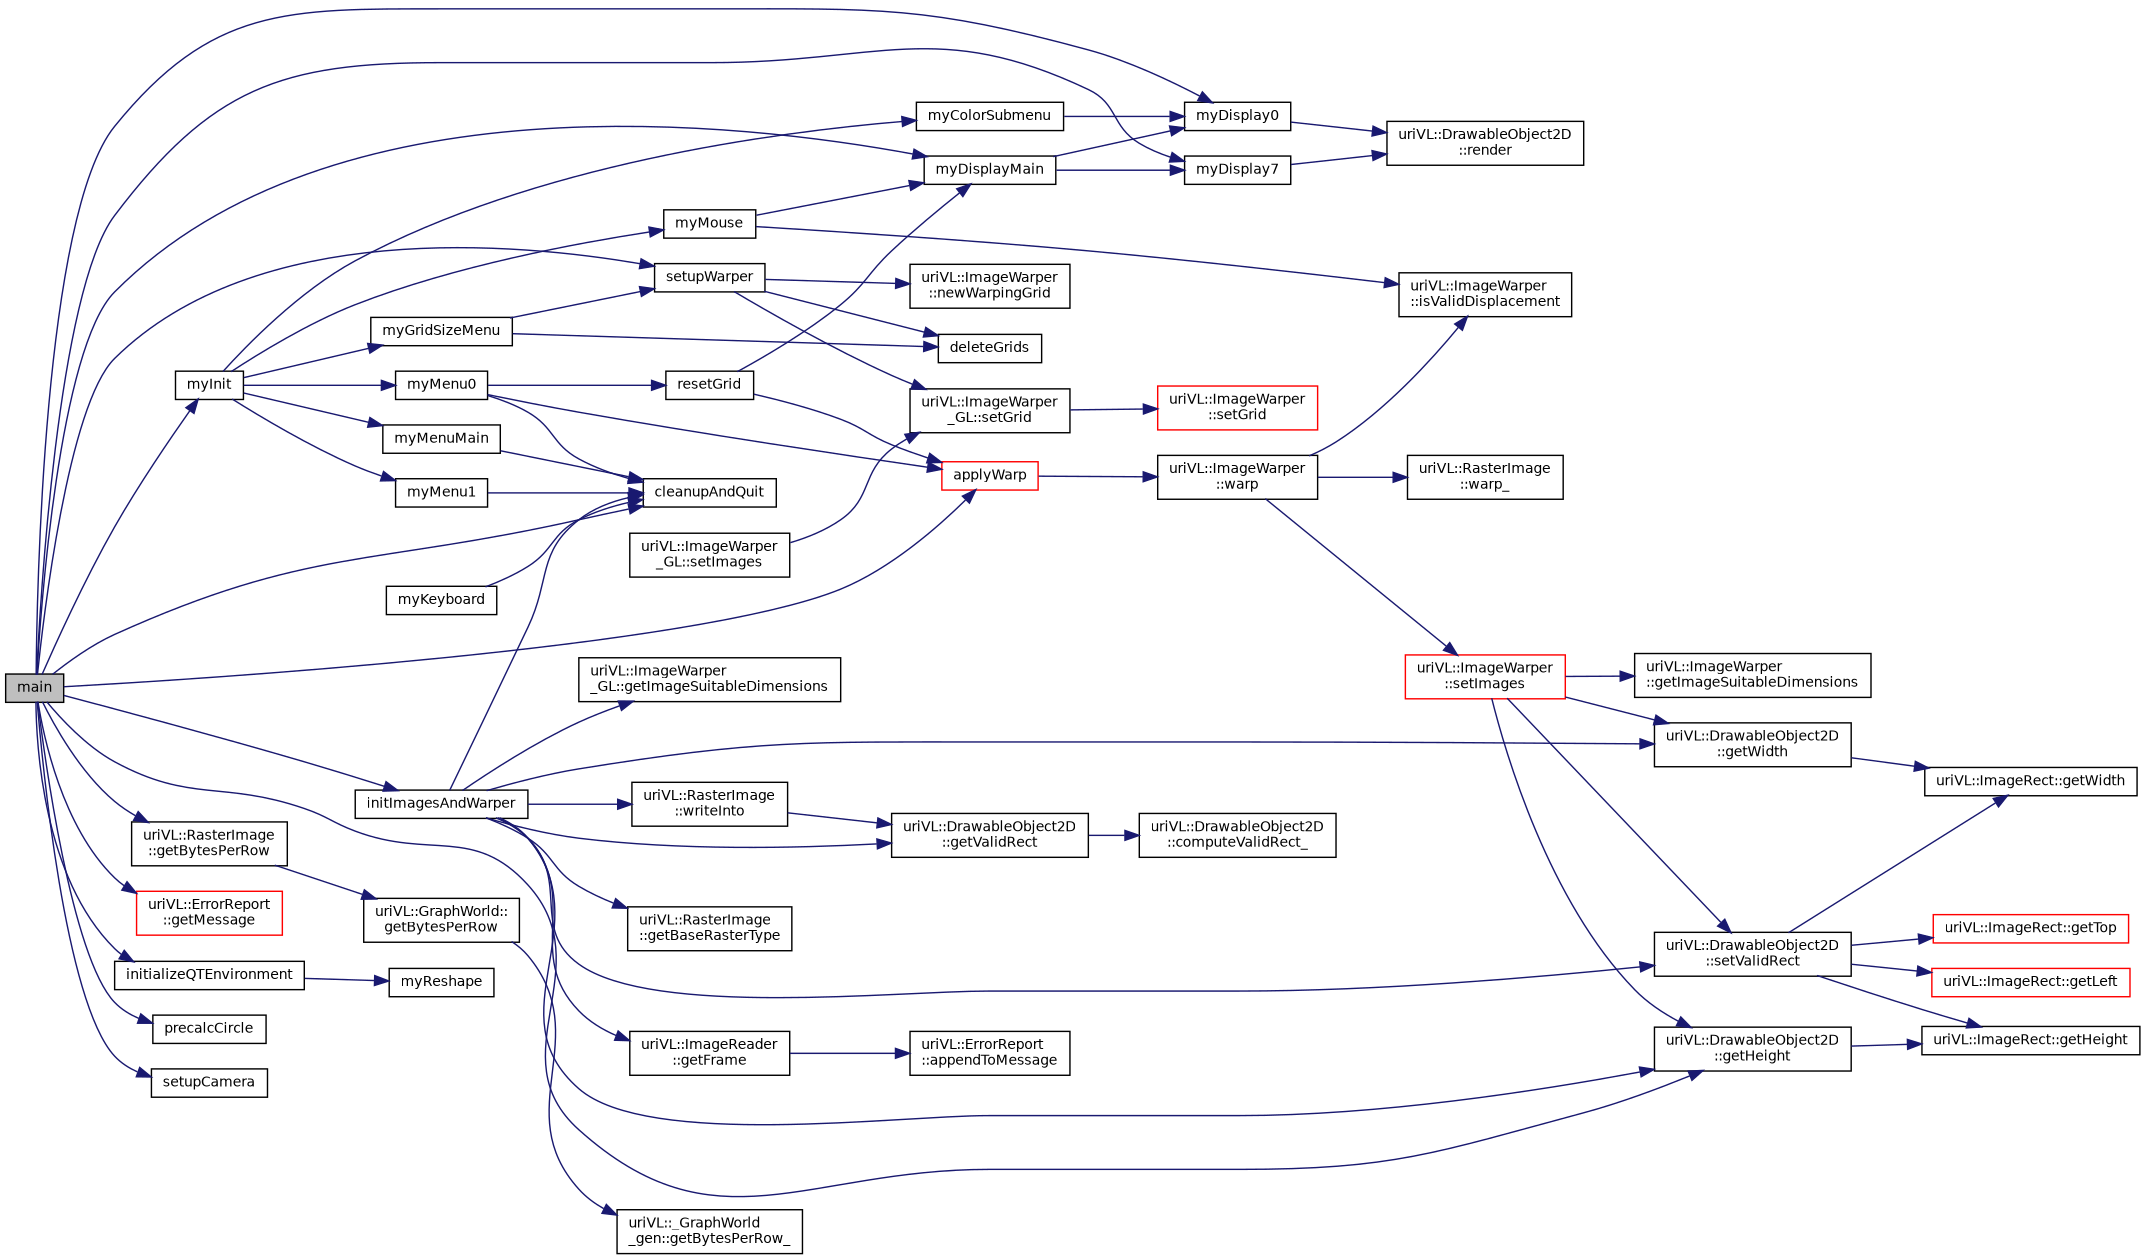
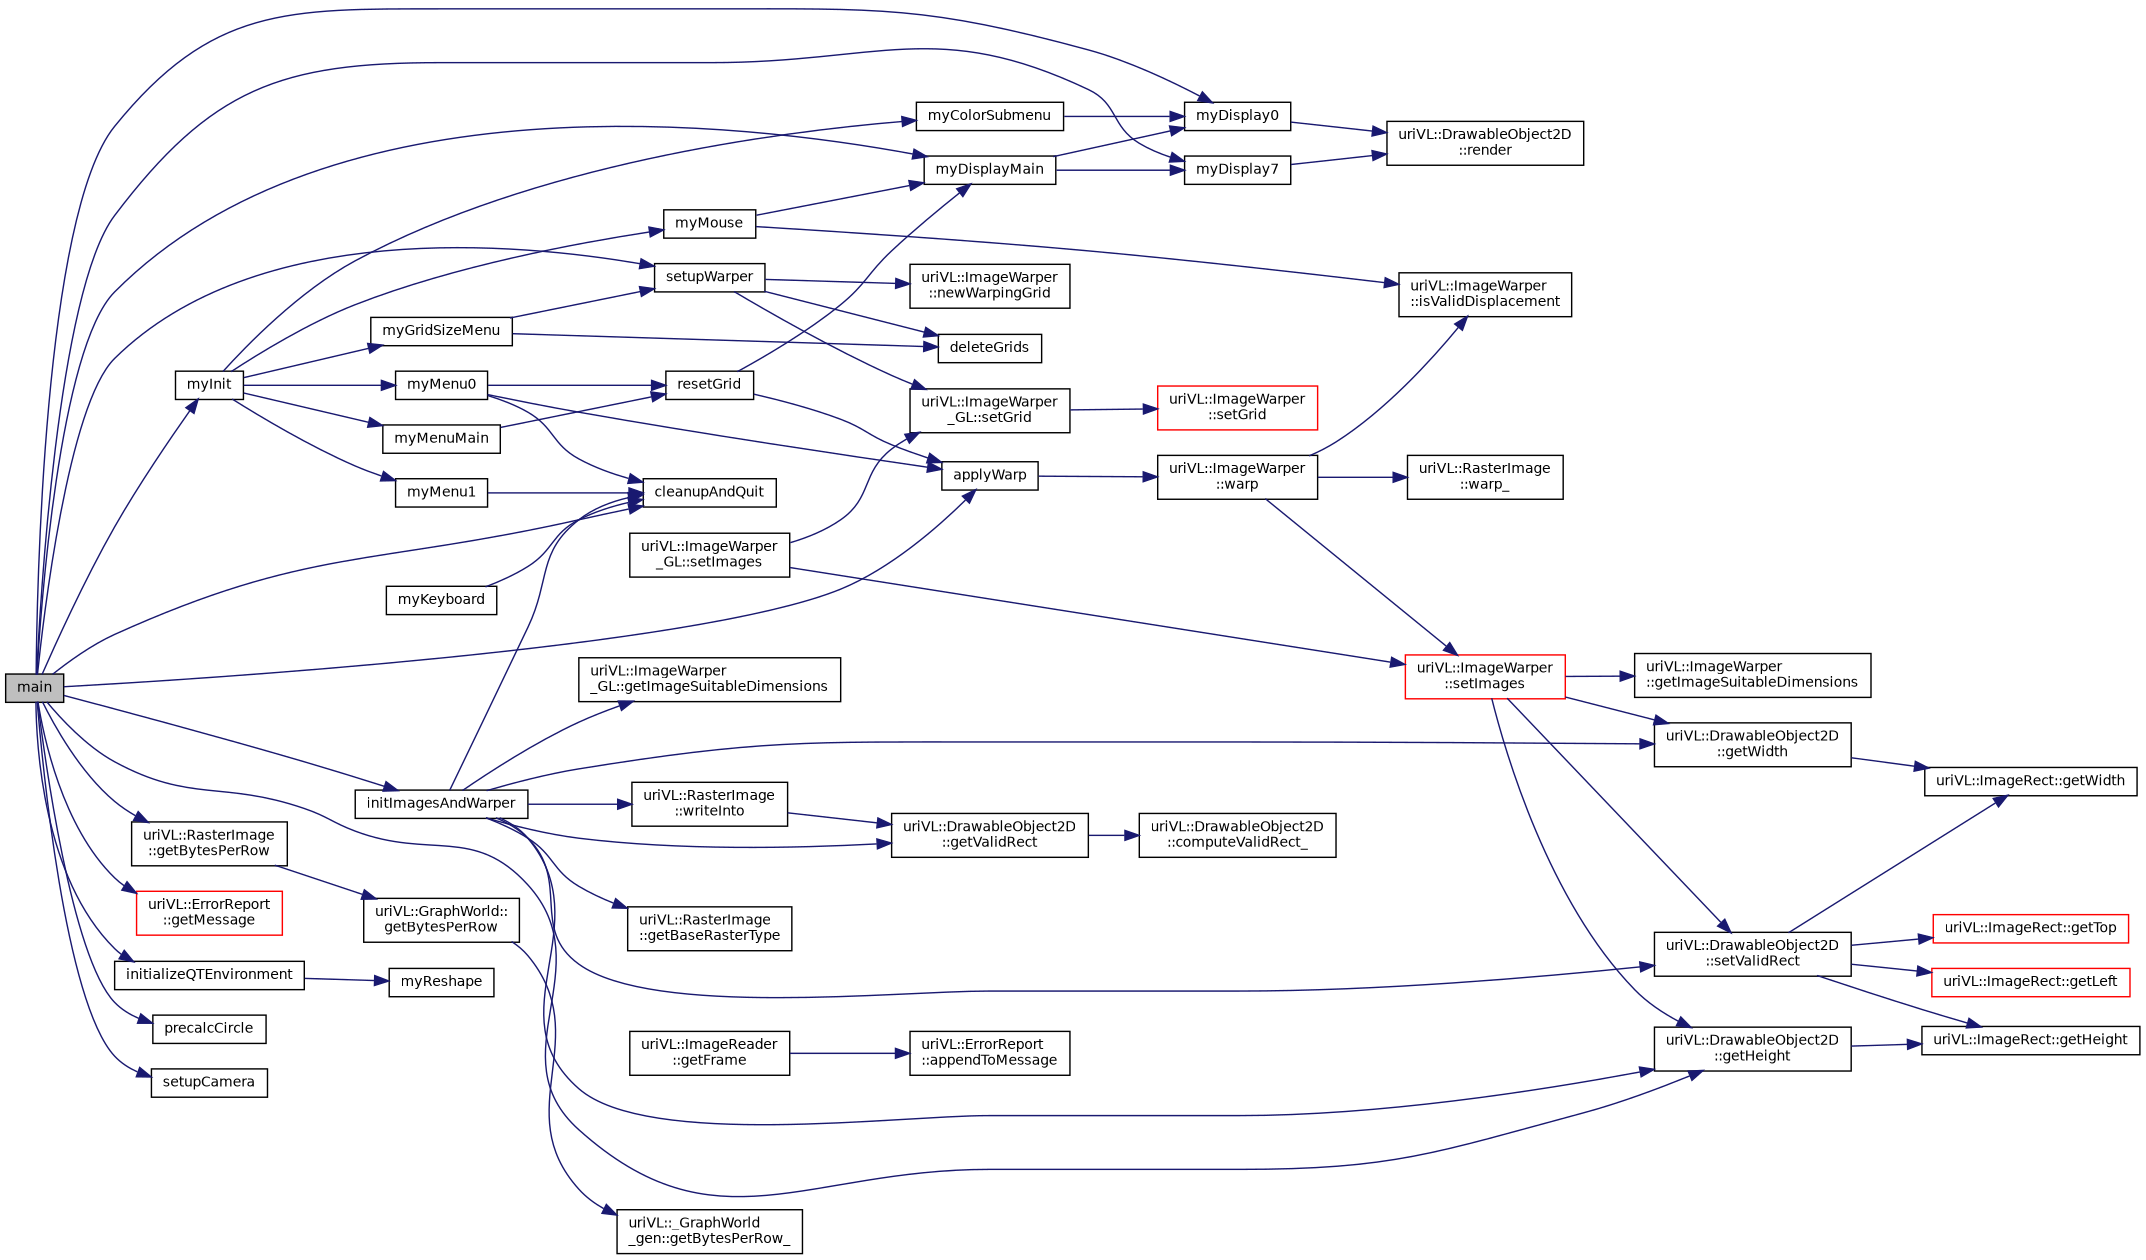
(565, 464) -> (553, 417)
(990, 476) -> (990, 476)
none -> (1090, 615)
(566, 993) -> none
